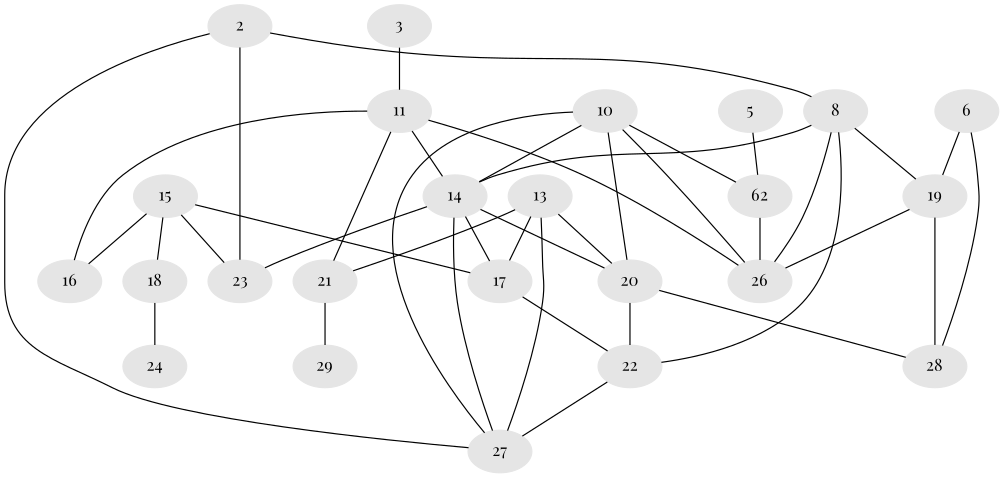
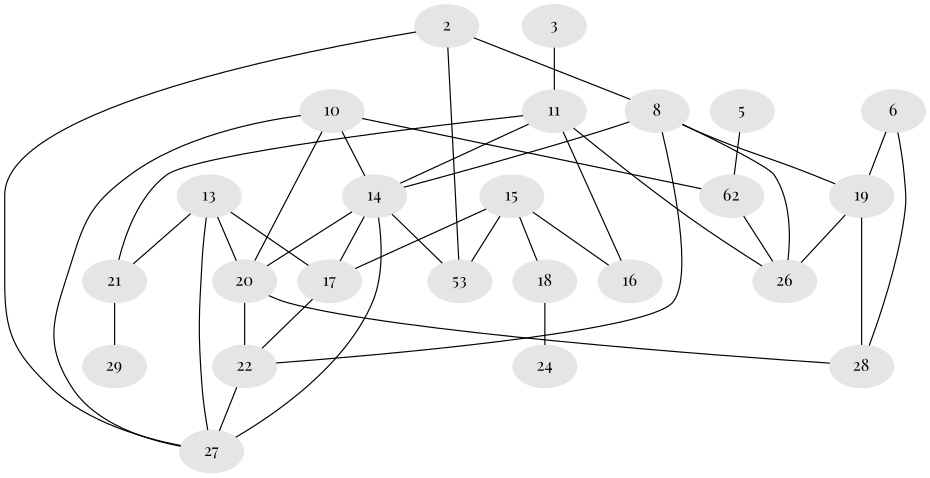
(685, 195) -> none
(240, 281) -> (460, 281)
